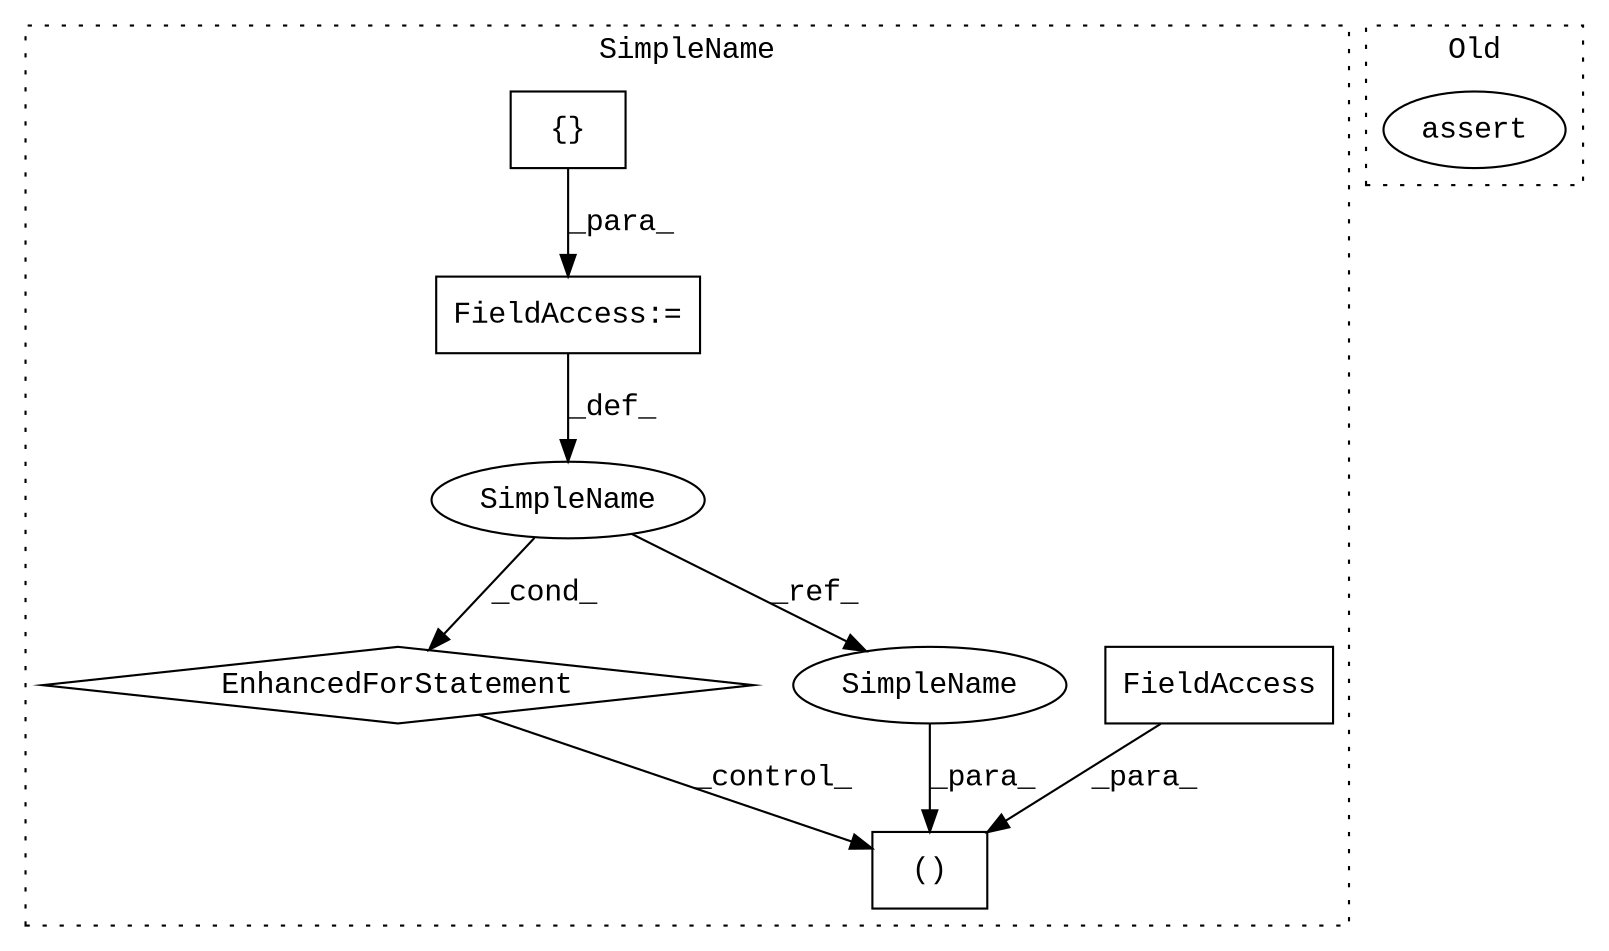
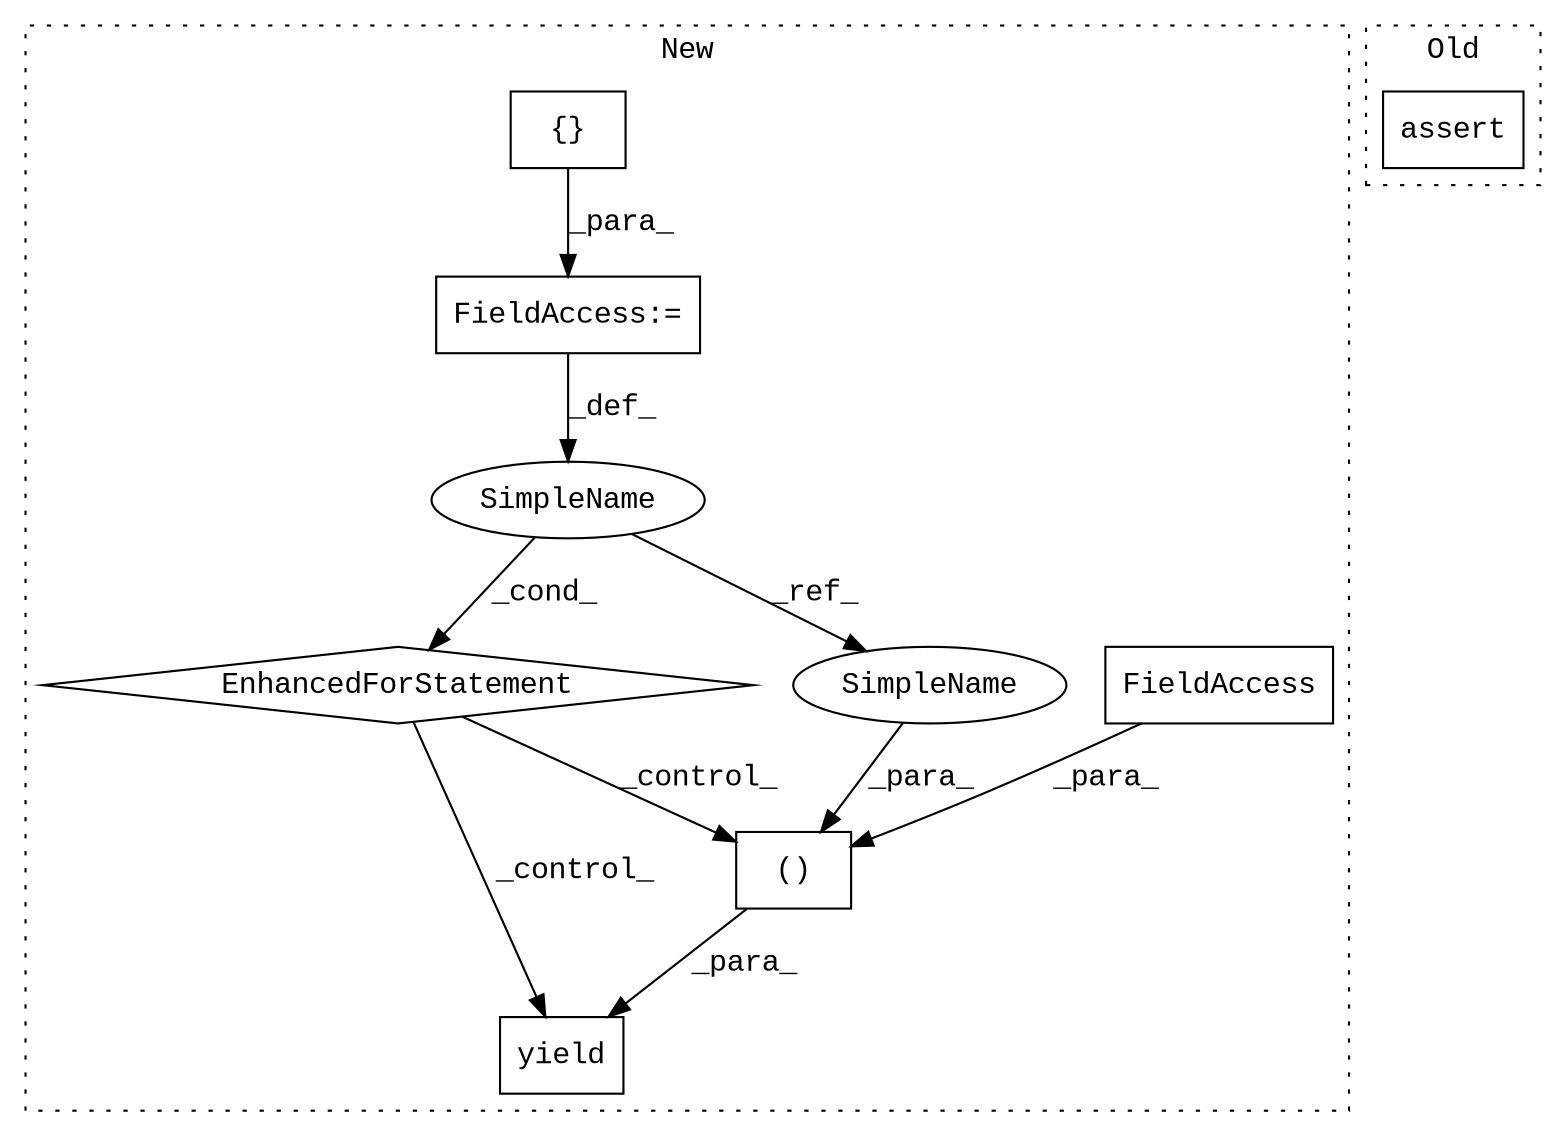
(687, 50) -> (687, 50)
(1475, 130) -> (1453, 130)
none -> (562, 1055)
